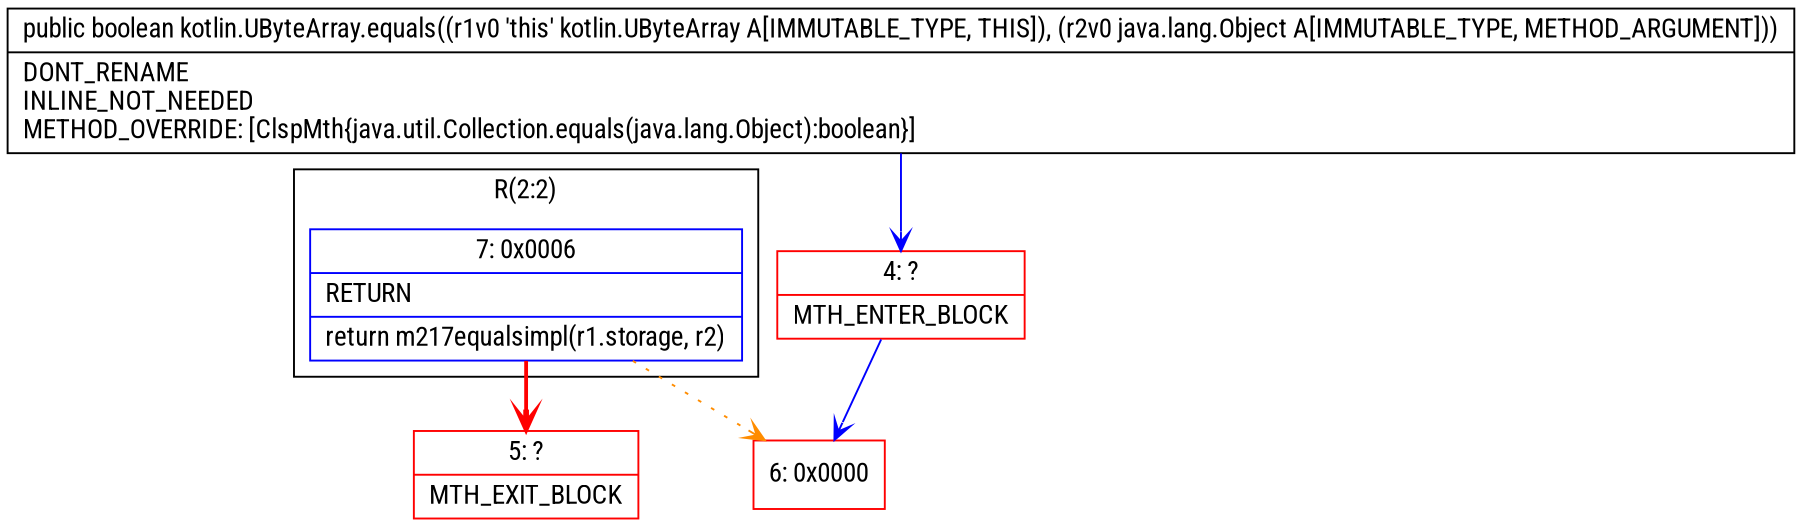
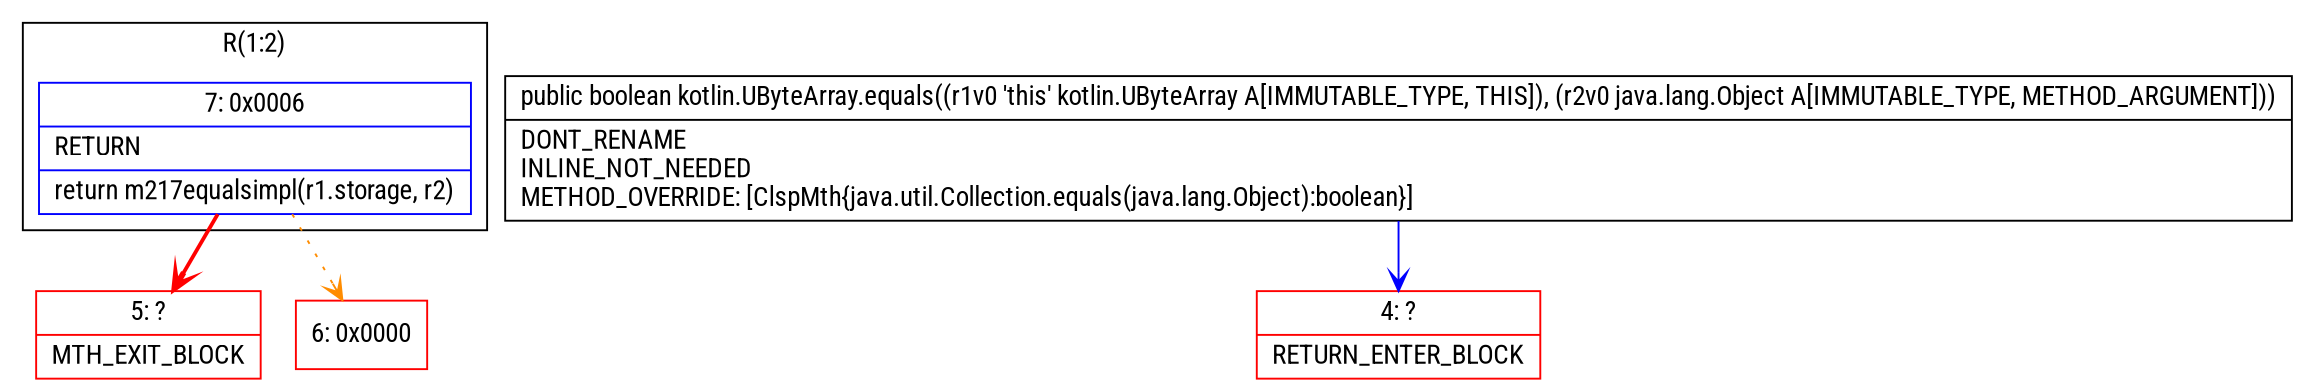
(526, 191) -> (255, 45)
(901, 316) -> (1399, 356)
(862, 381) -> none
